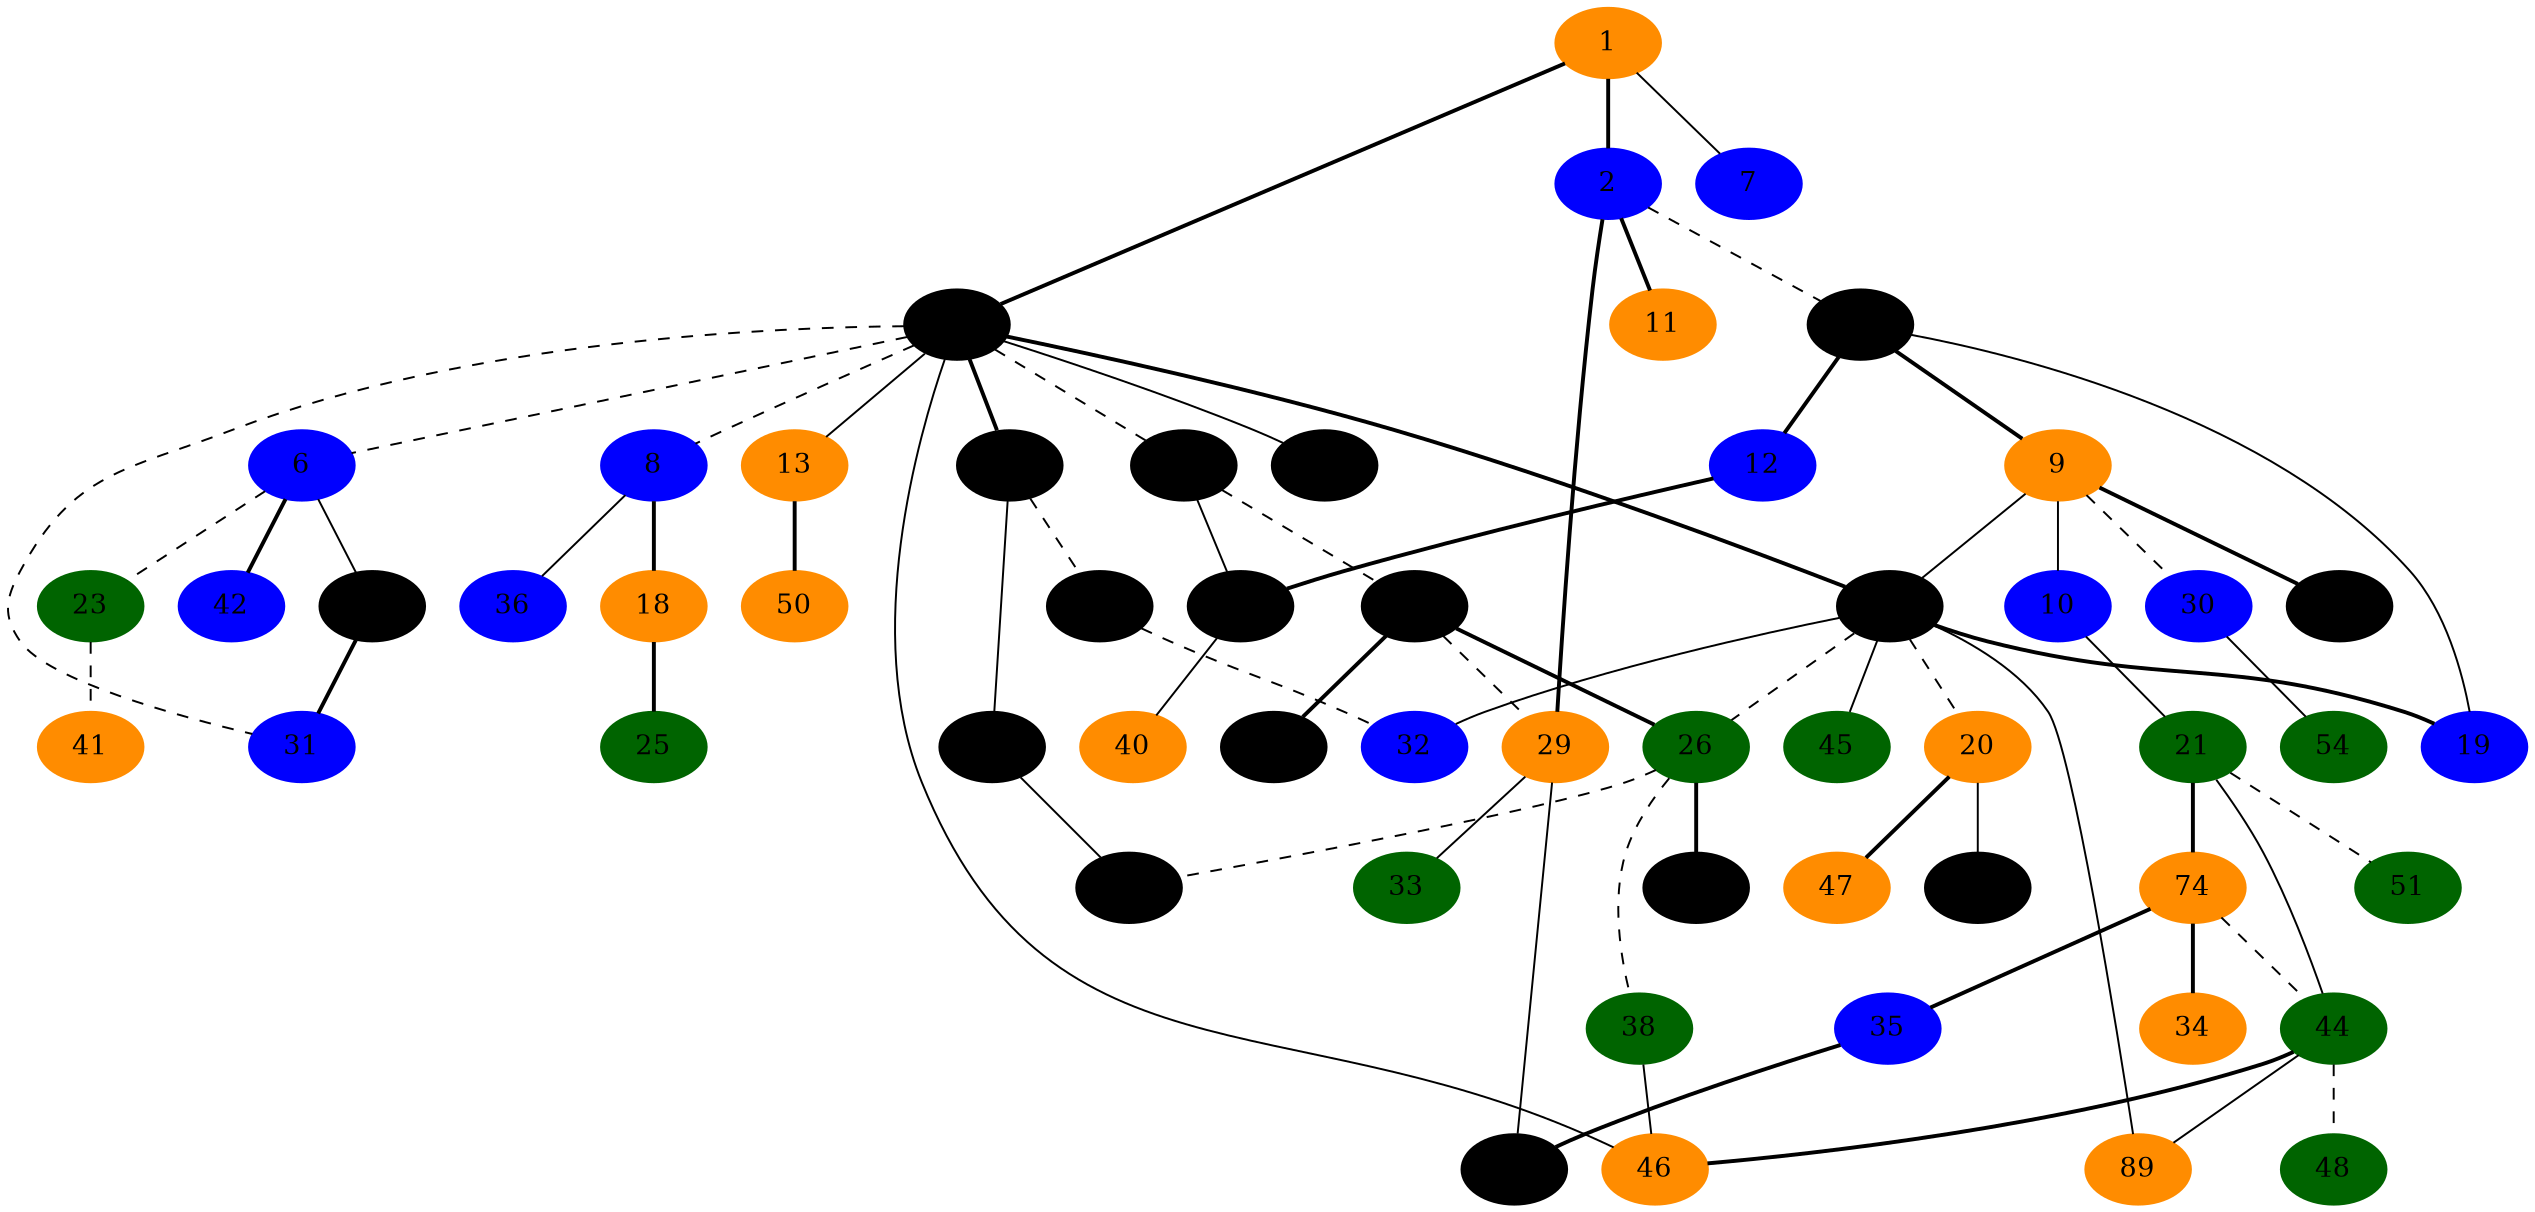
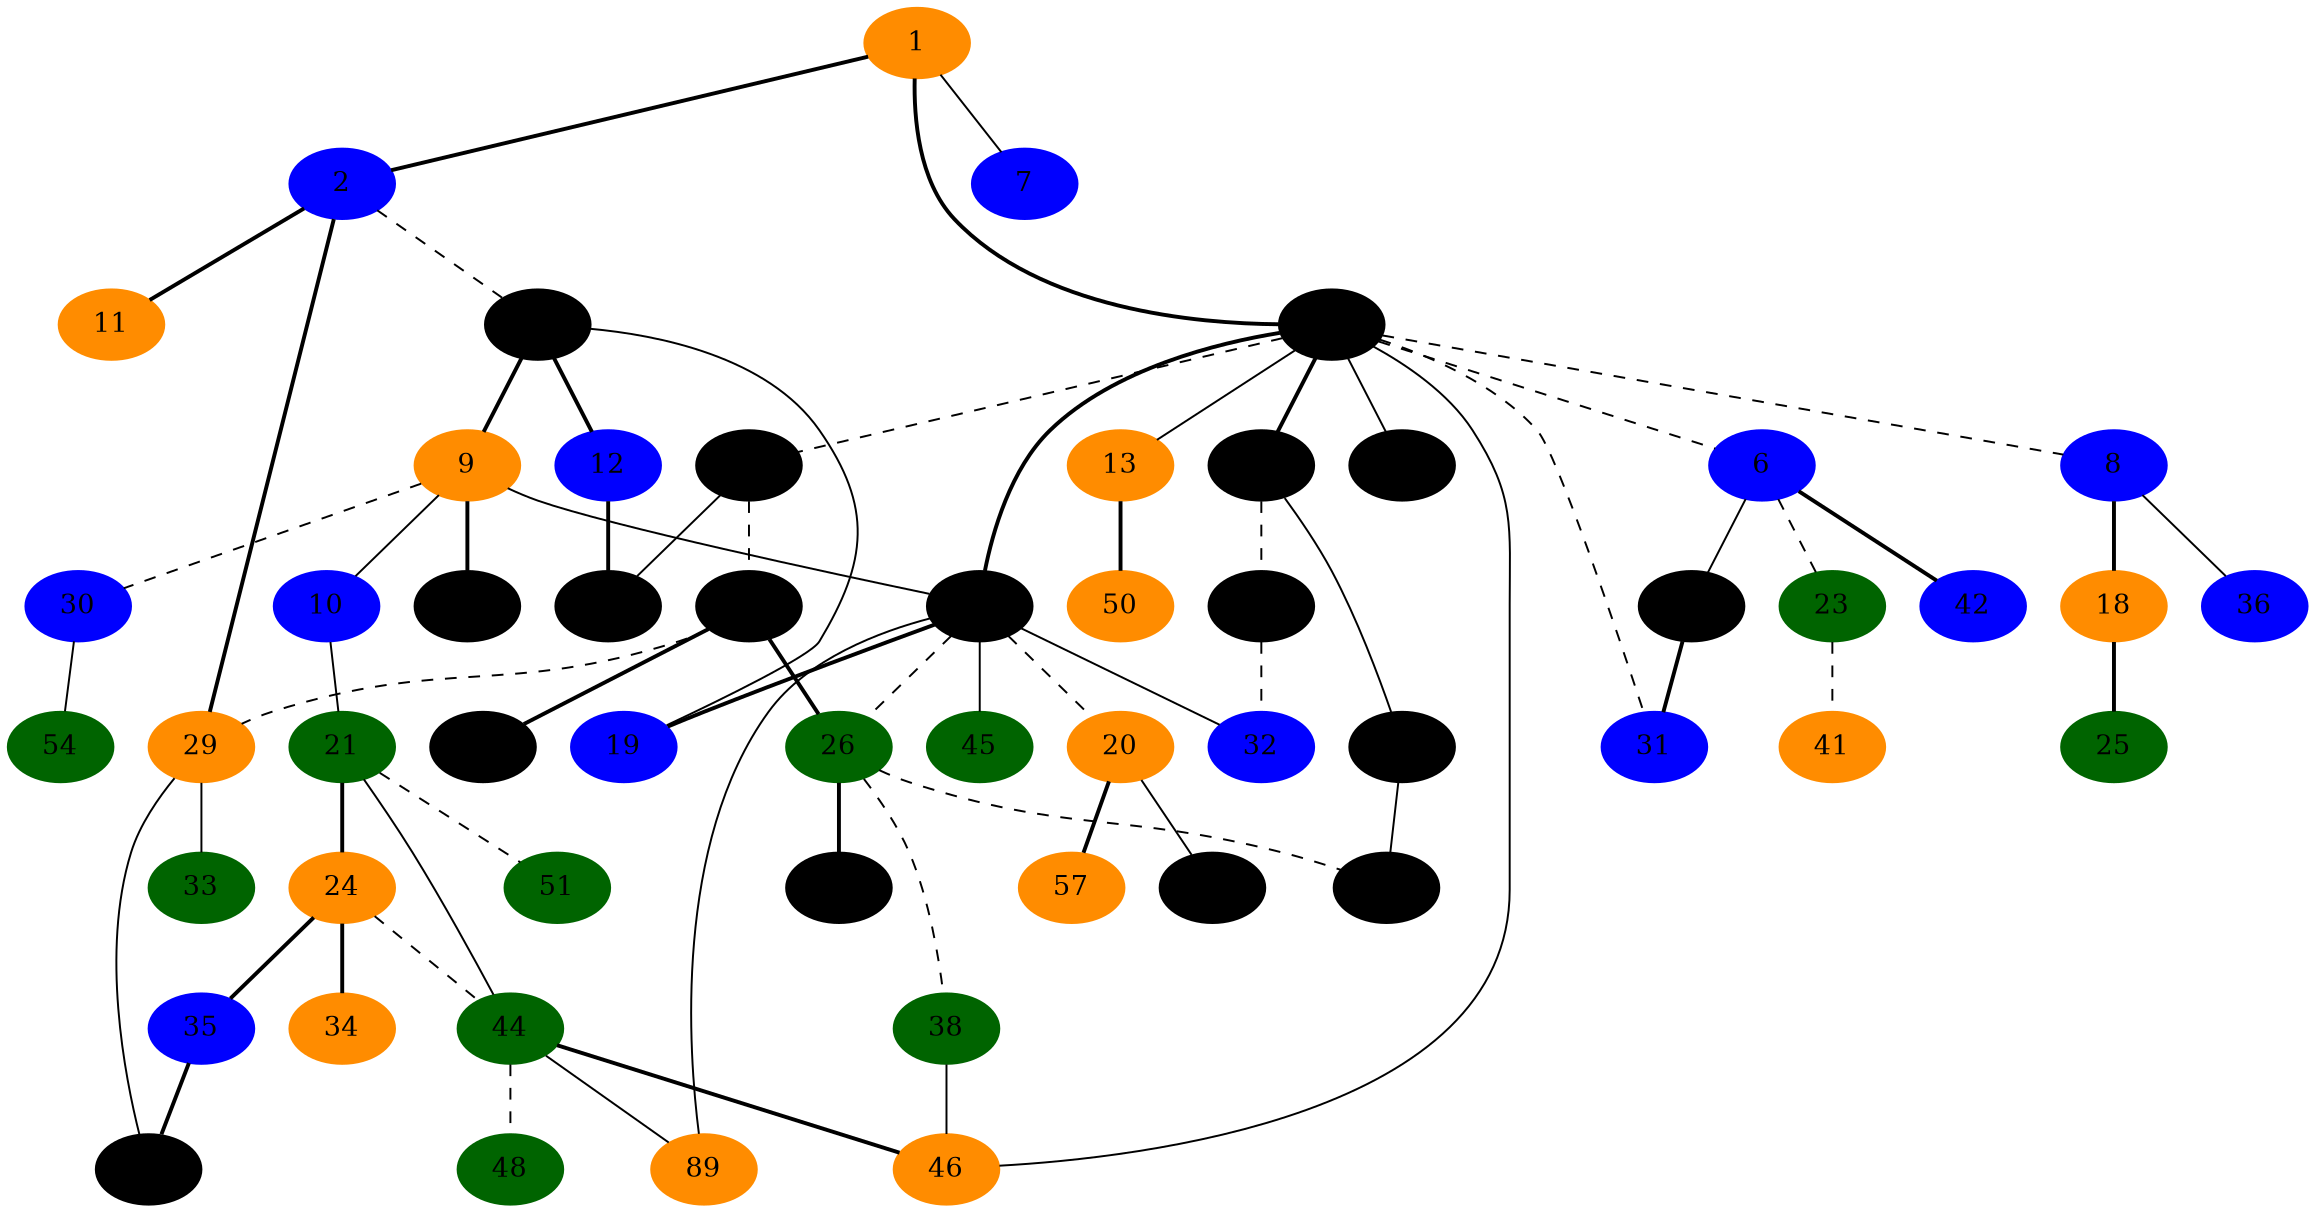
(1133, 747) -> none
(1837, 888) -> (1072, 888)
(2193, 888) -> (342, 888)
